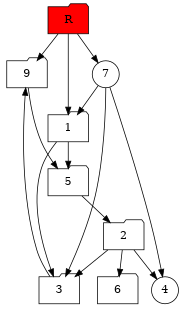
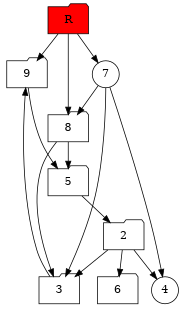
(68, 128) -> (68, 128)
